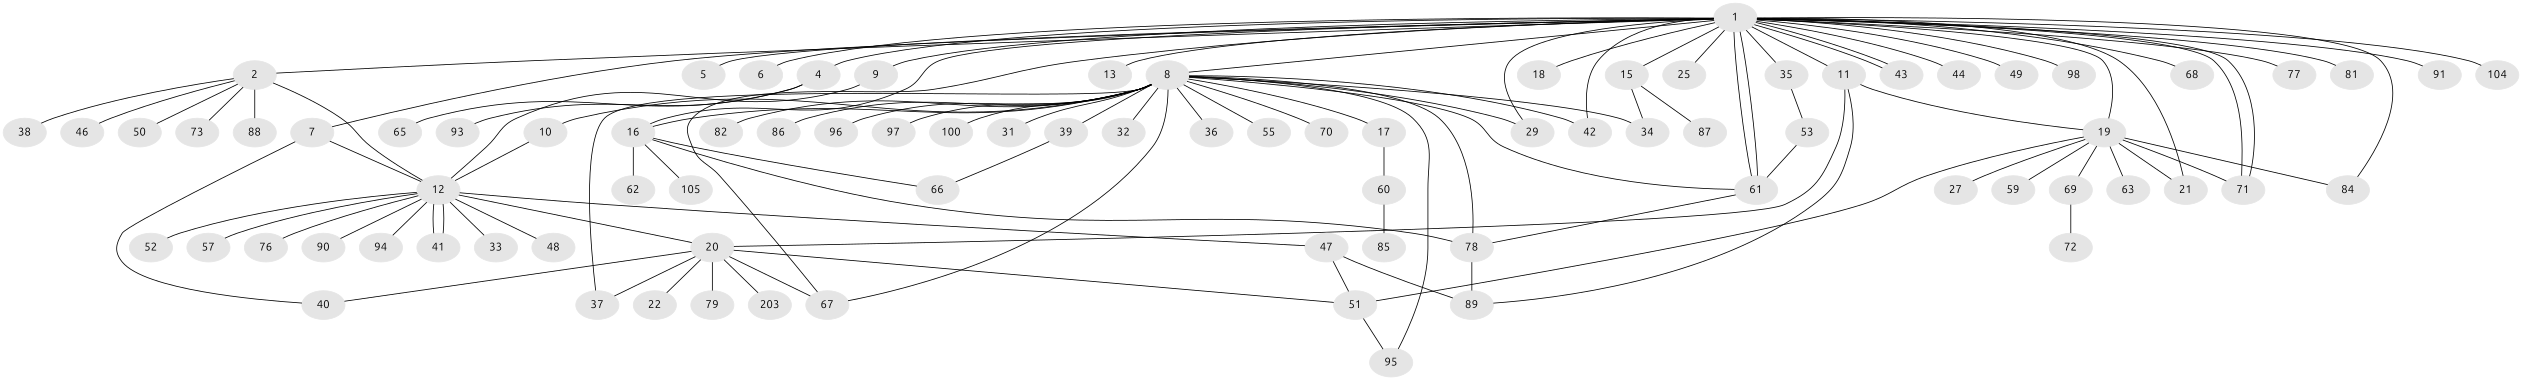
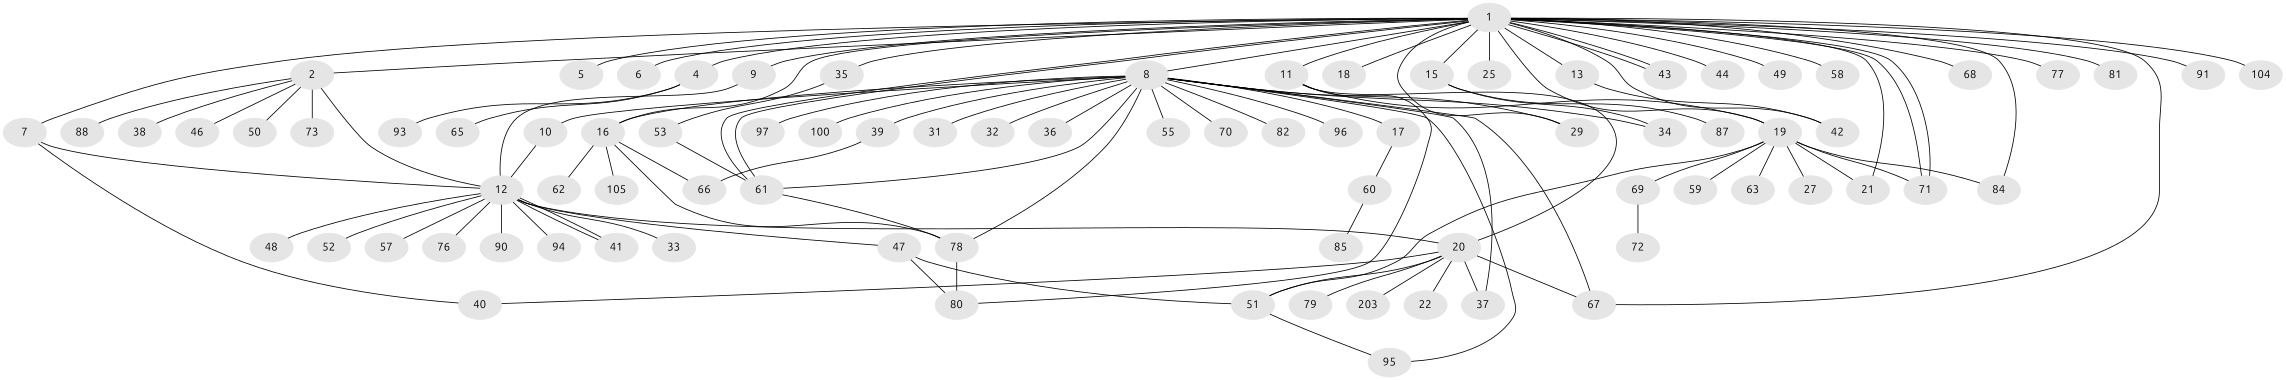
(2074, 75) -> (1838, 75)
(1383, 86) -> (1708, 103)
(779, 133) -> none
(1472, 305) -> (957, 305)
